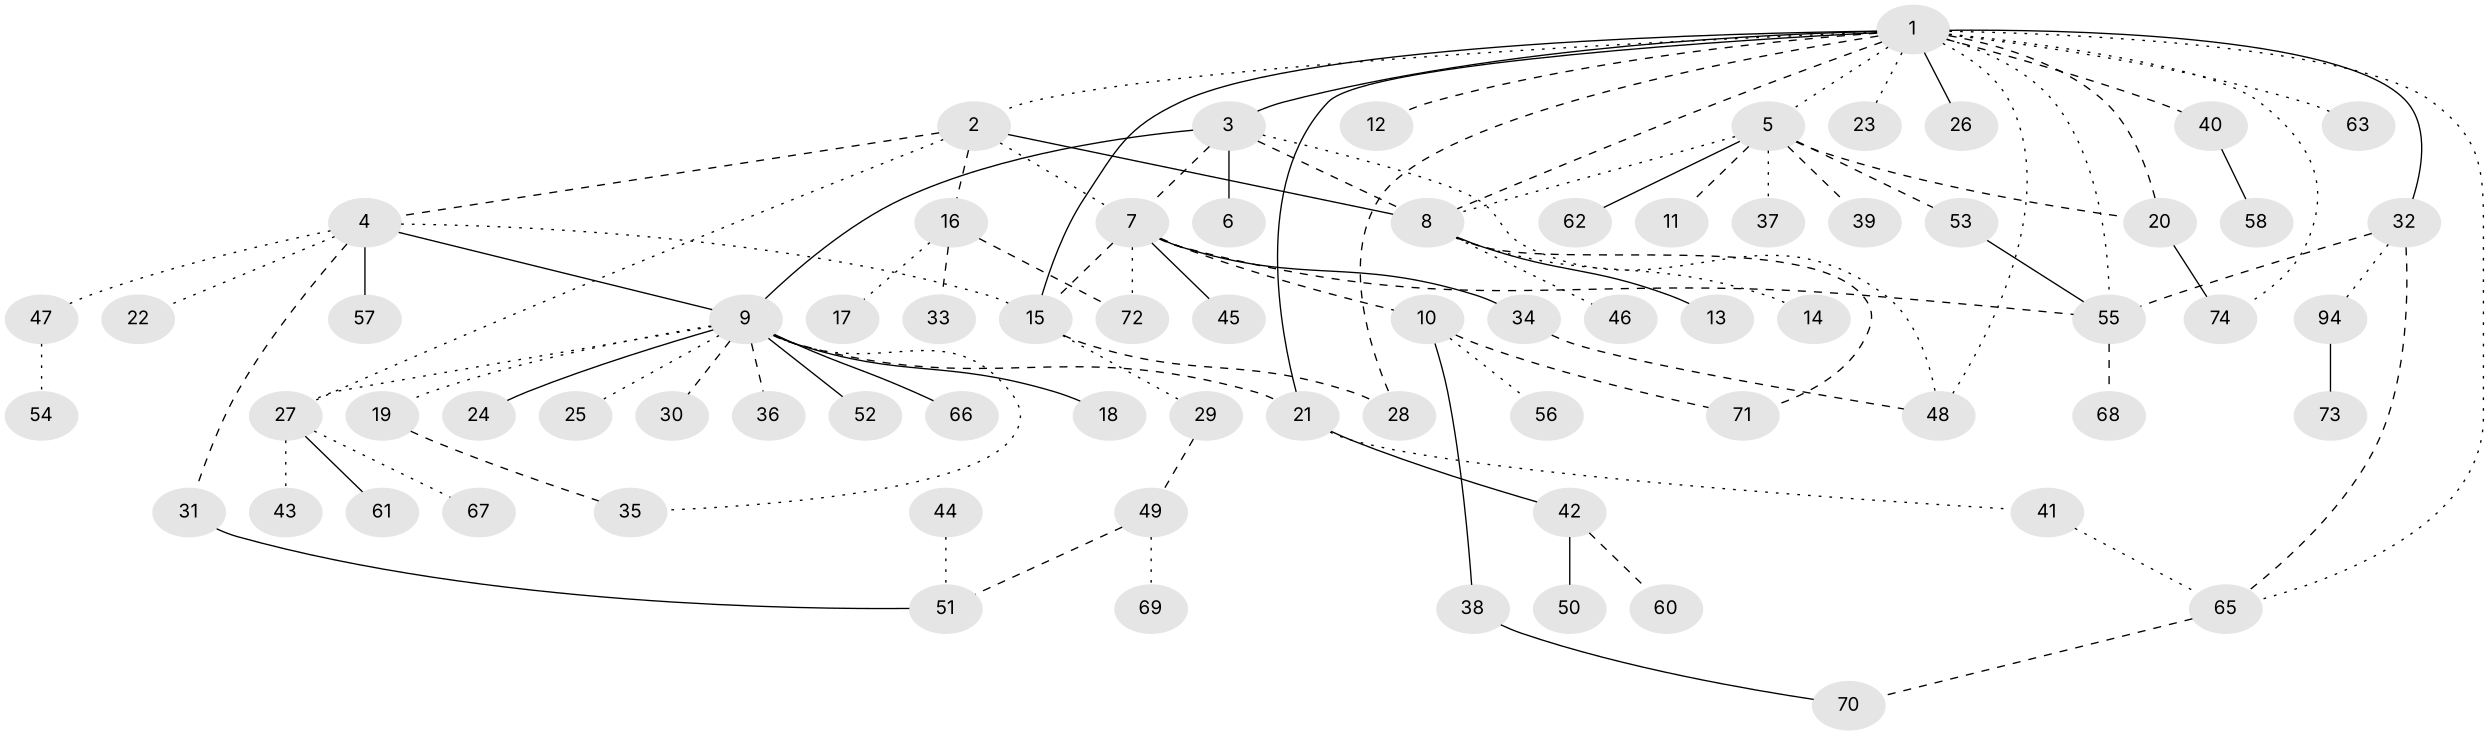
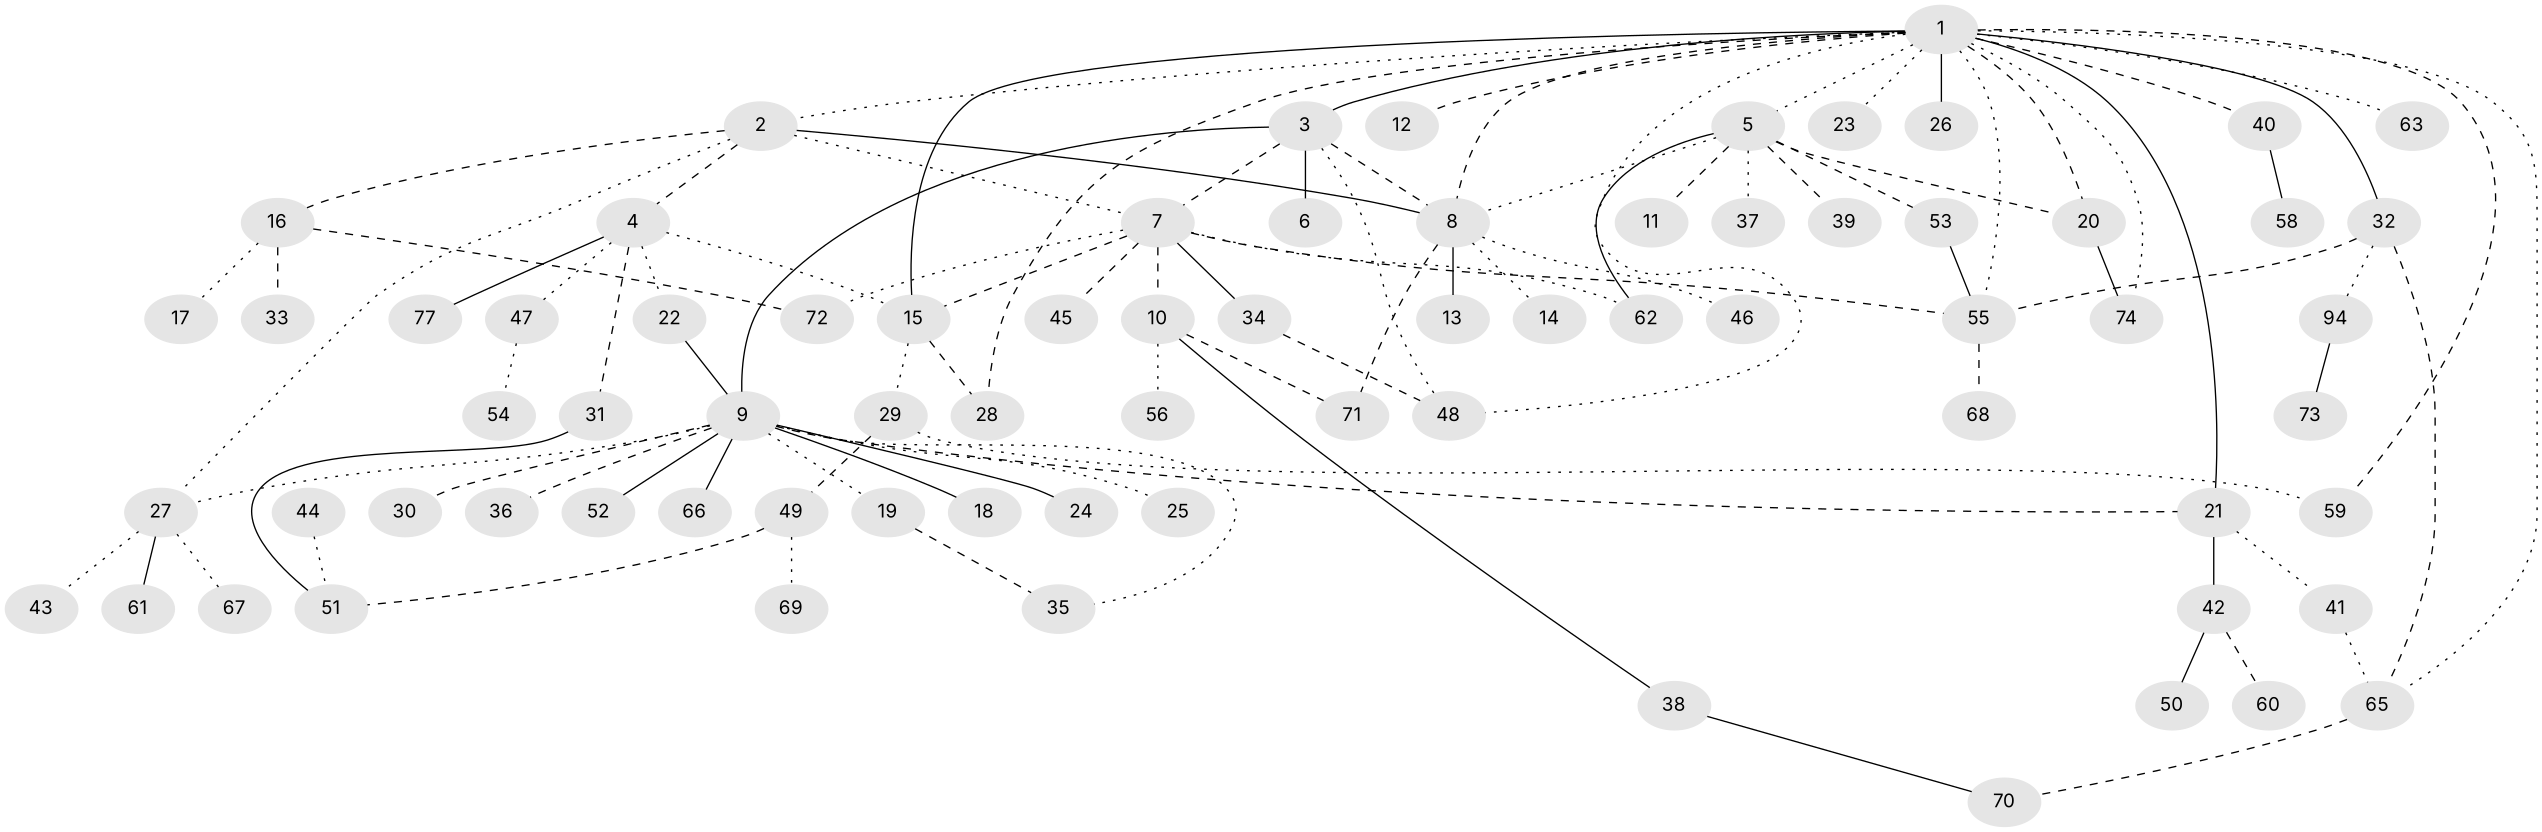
none -> (1406, 264)
(555, 271) -> (706, 368)
(1181, 271) -> (1110, 271)
(365, 319) -> (425, 319)
none -> (2336, 513)
